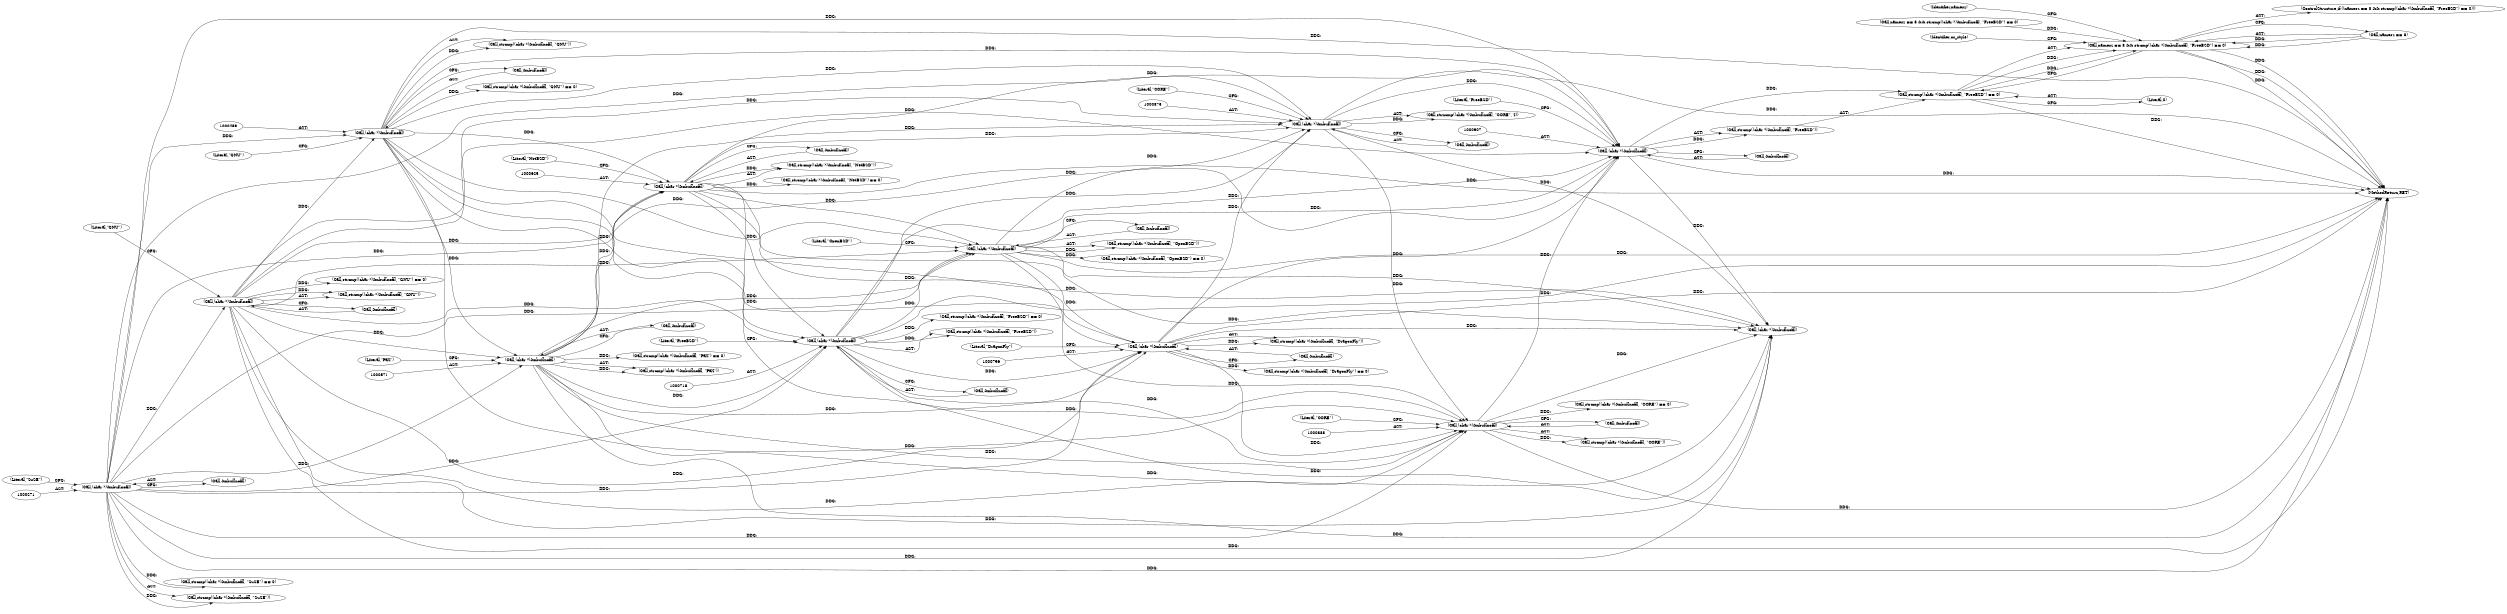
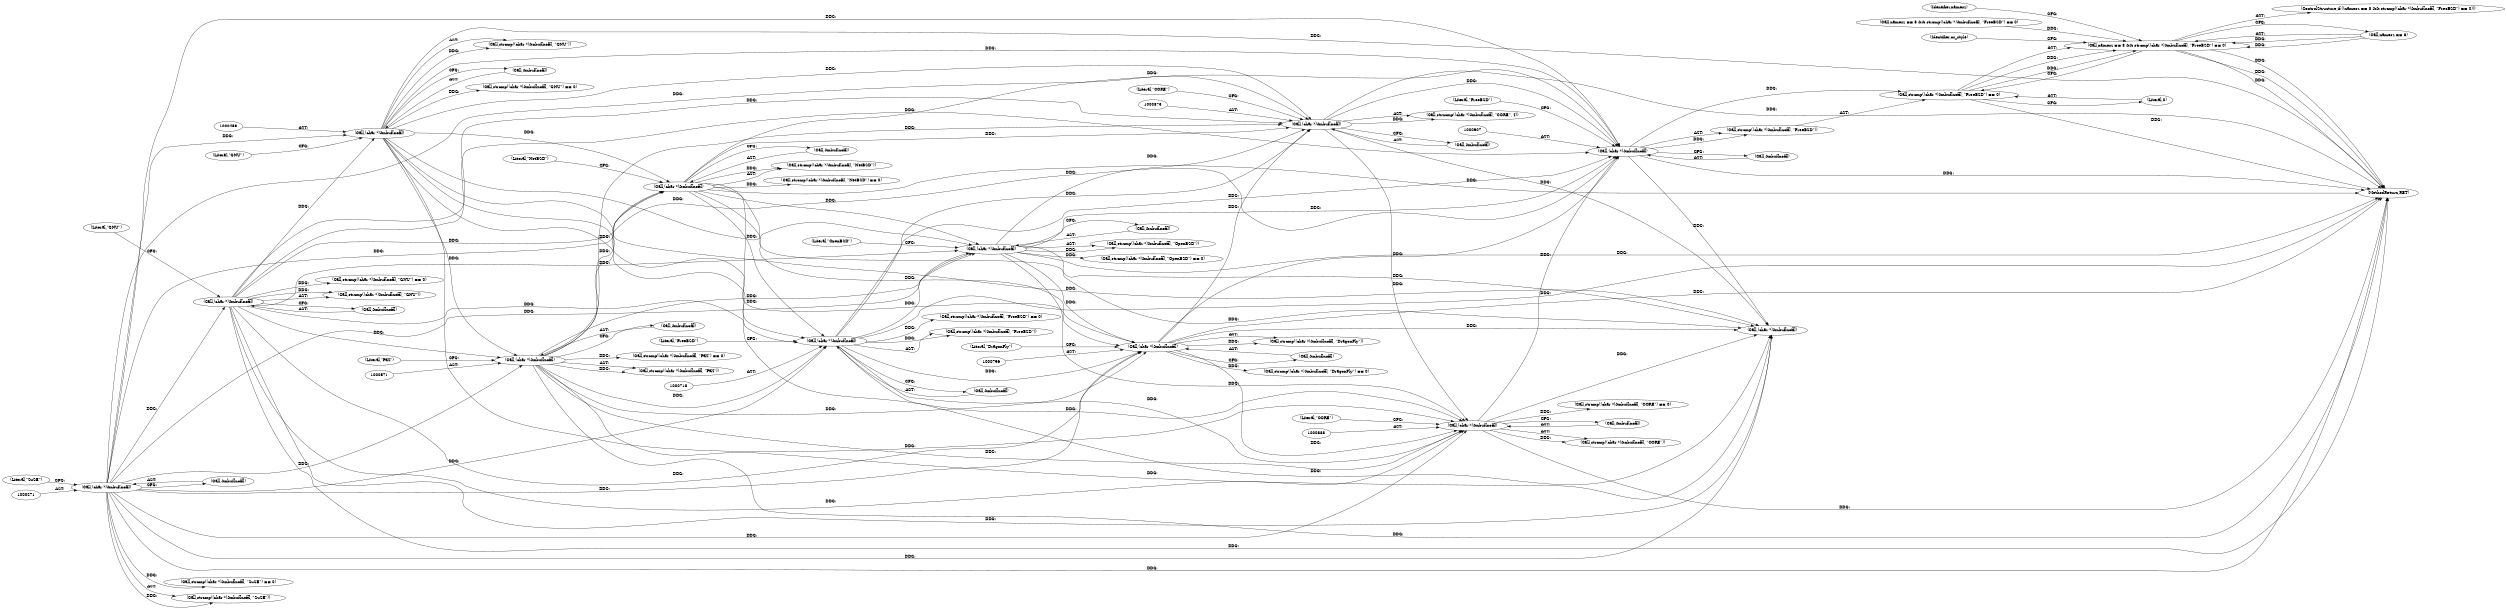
(530, 174) -> none
